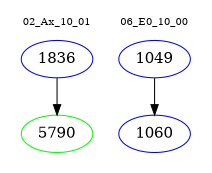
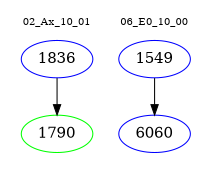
(155, 59) -> (155, 59)
(57, 134) -> (57, 134)
(155, 134) -> (155, 134)
